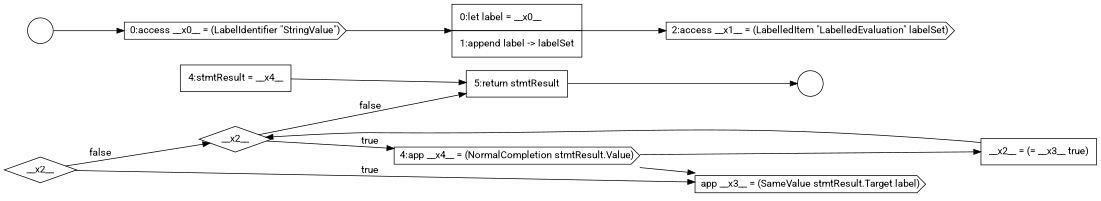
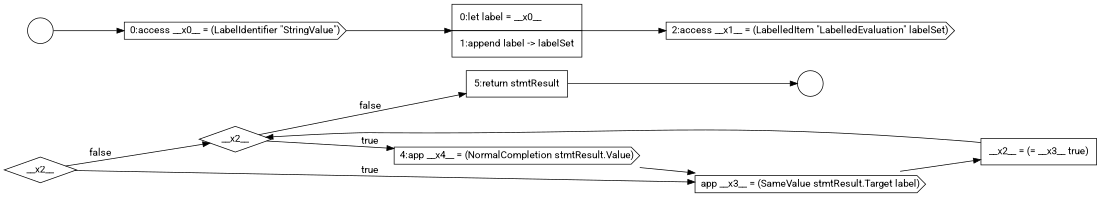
(235, 78) -> none
(807, 153) -> (937, 166)
